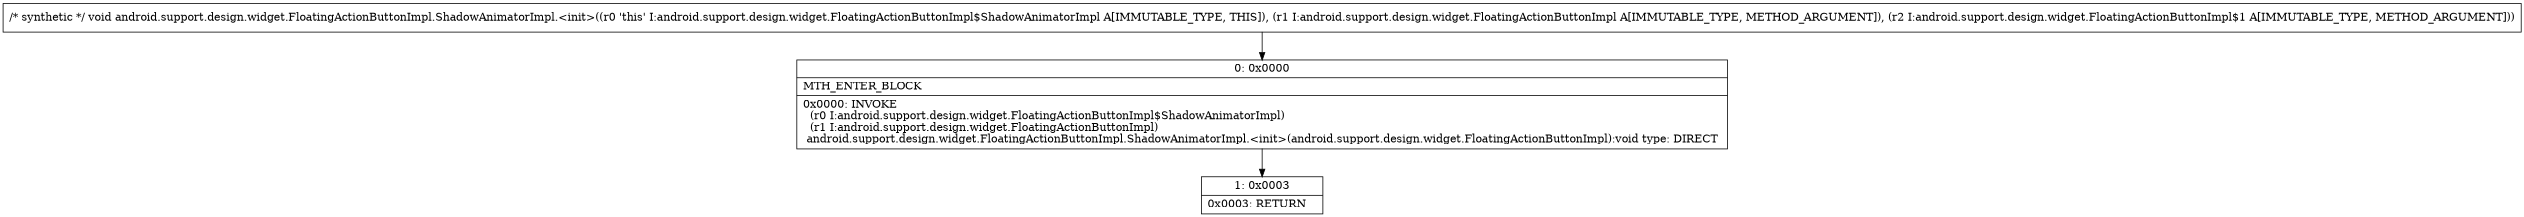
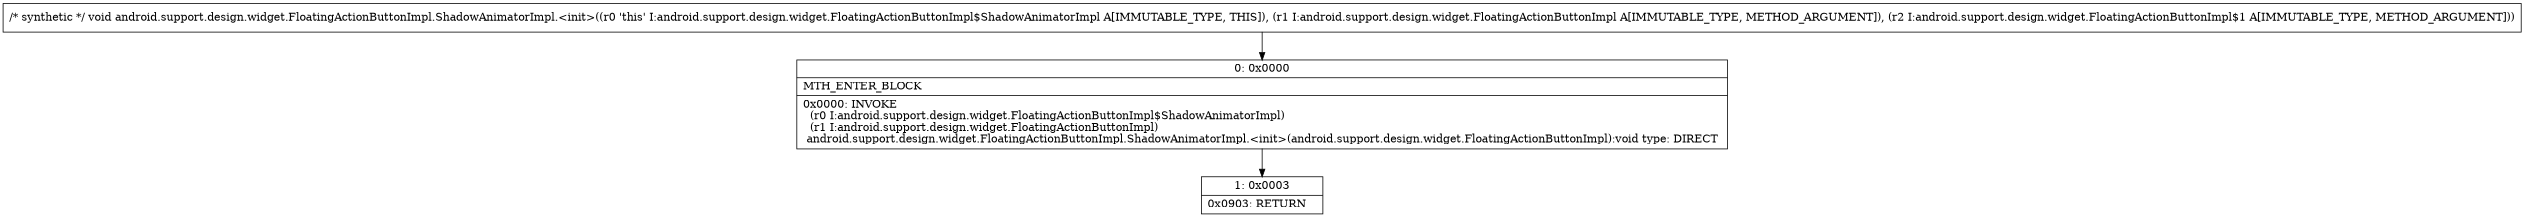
(1262, 204) -> (1262, 204)
